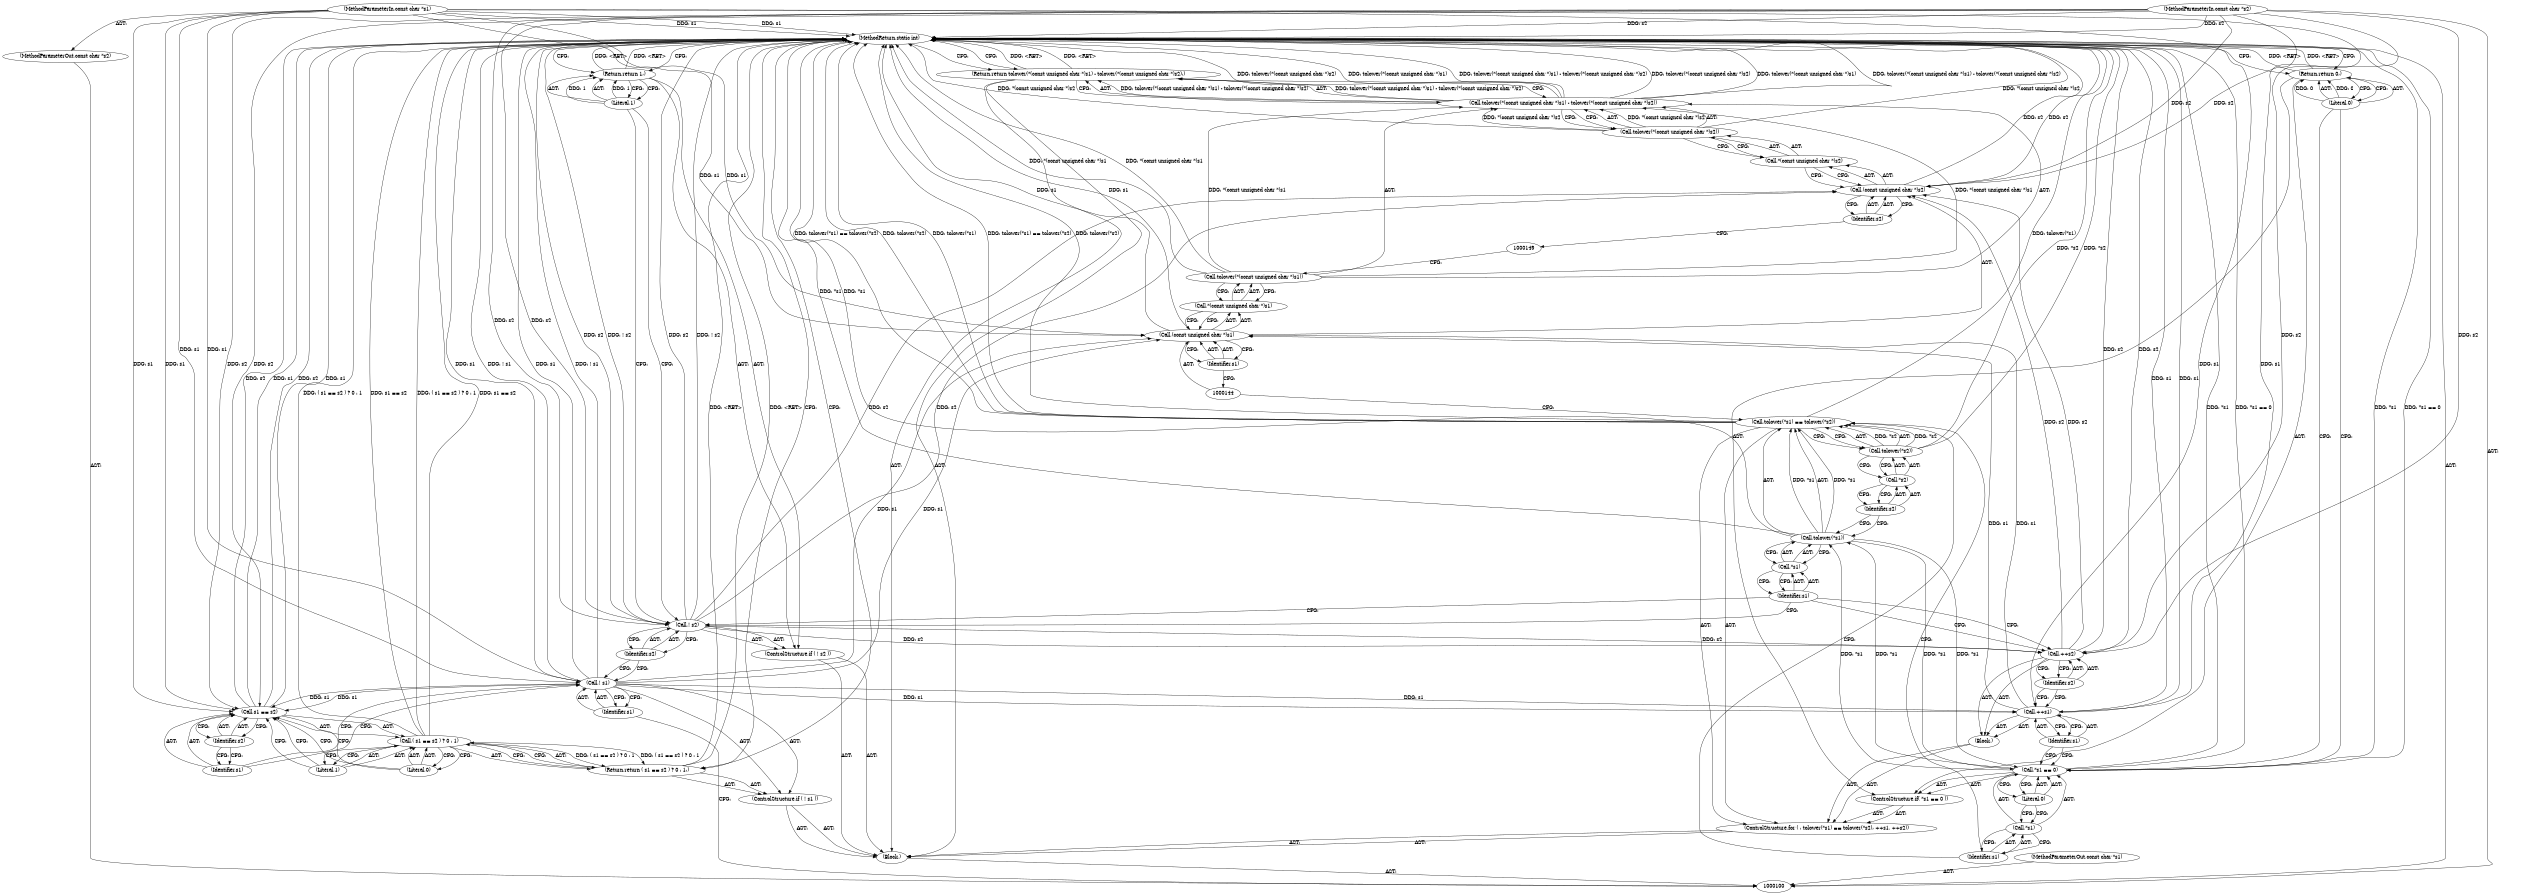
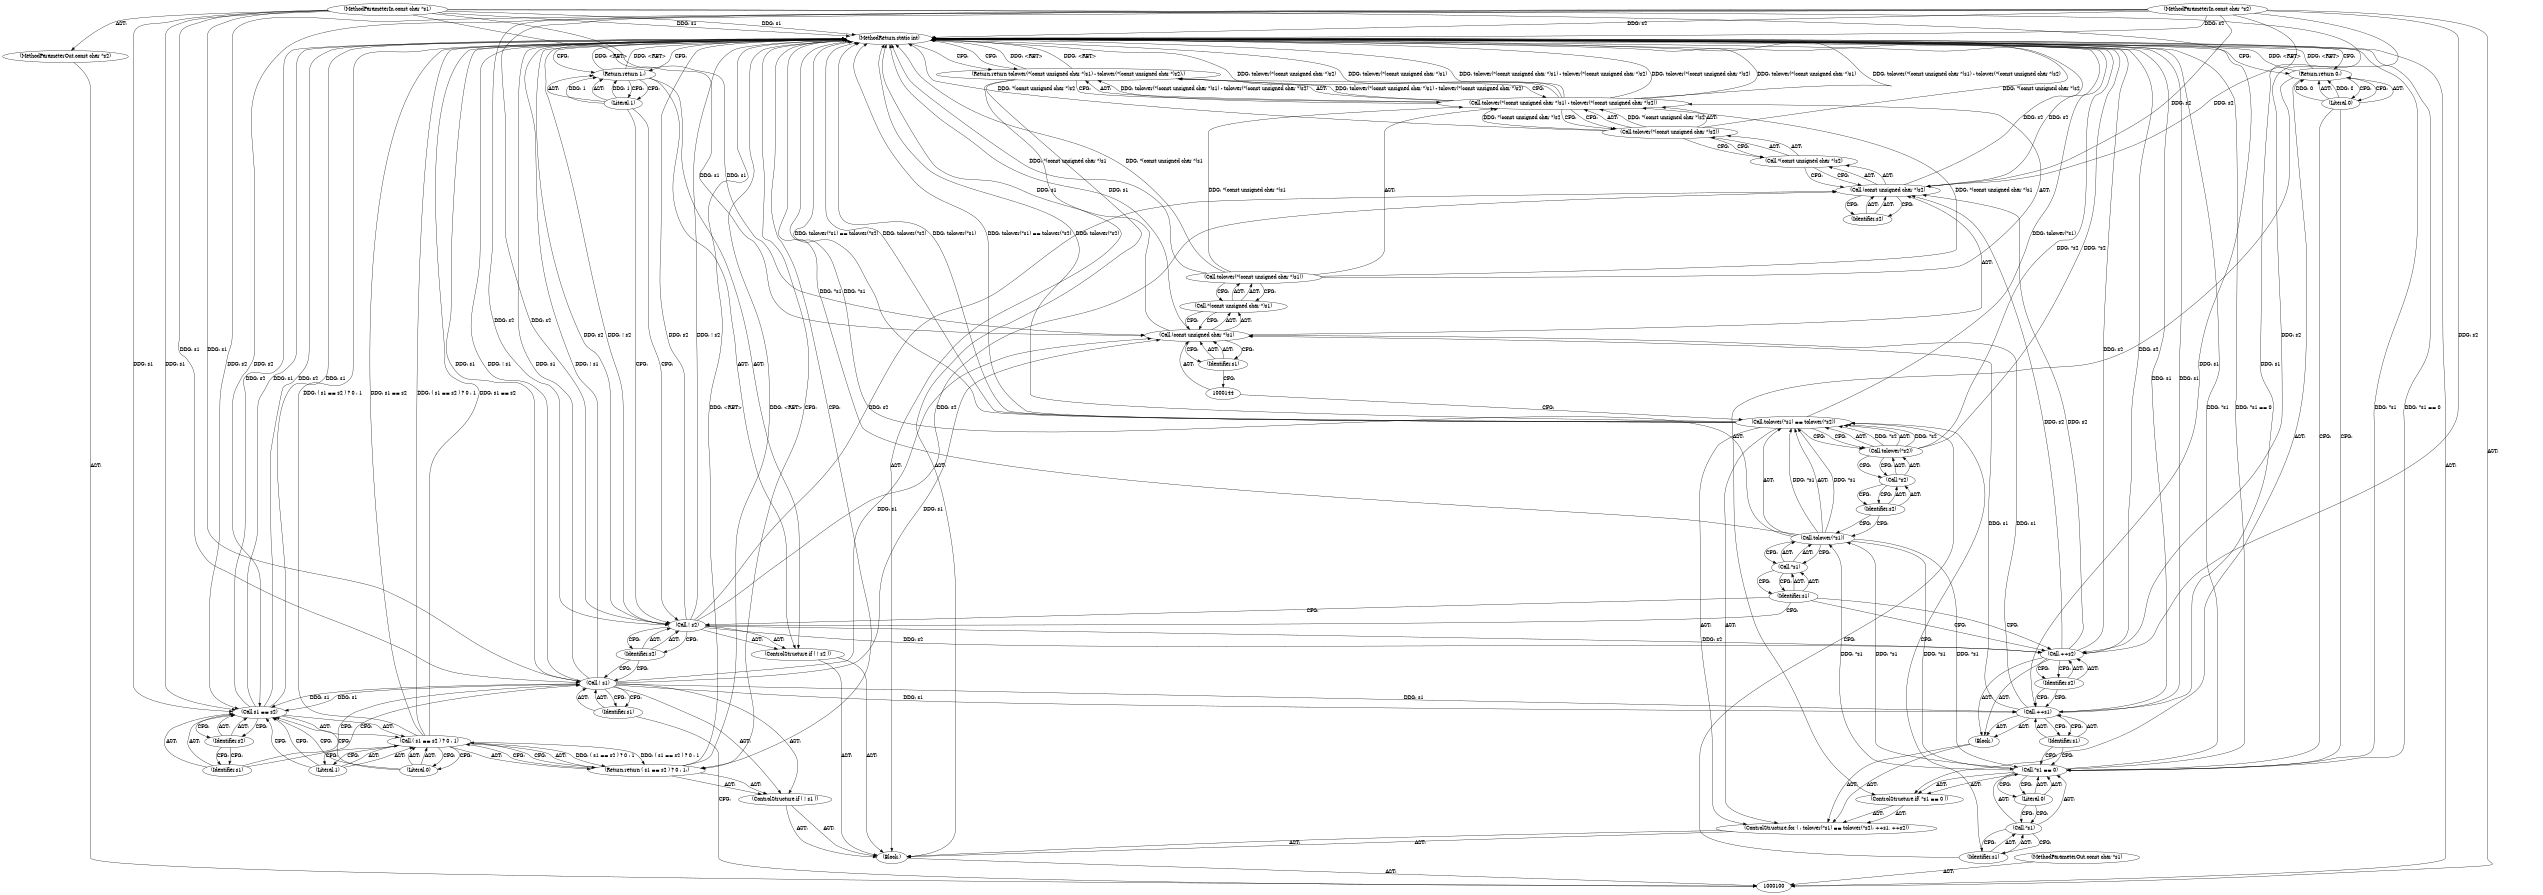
(1524, 249) -> none
